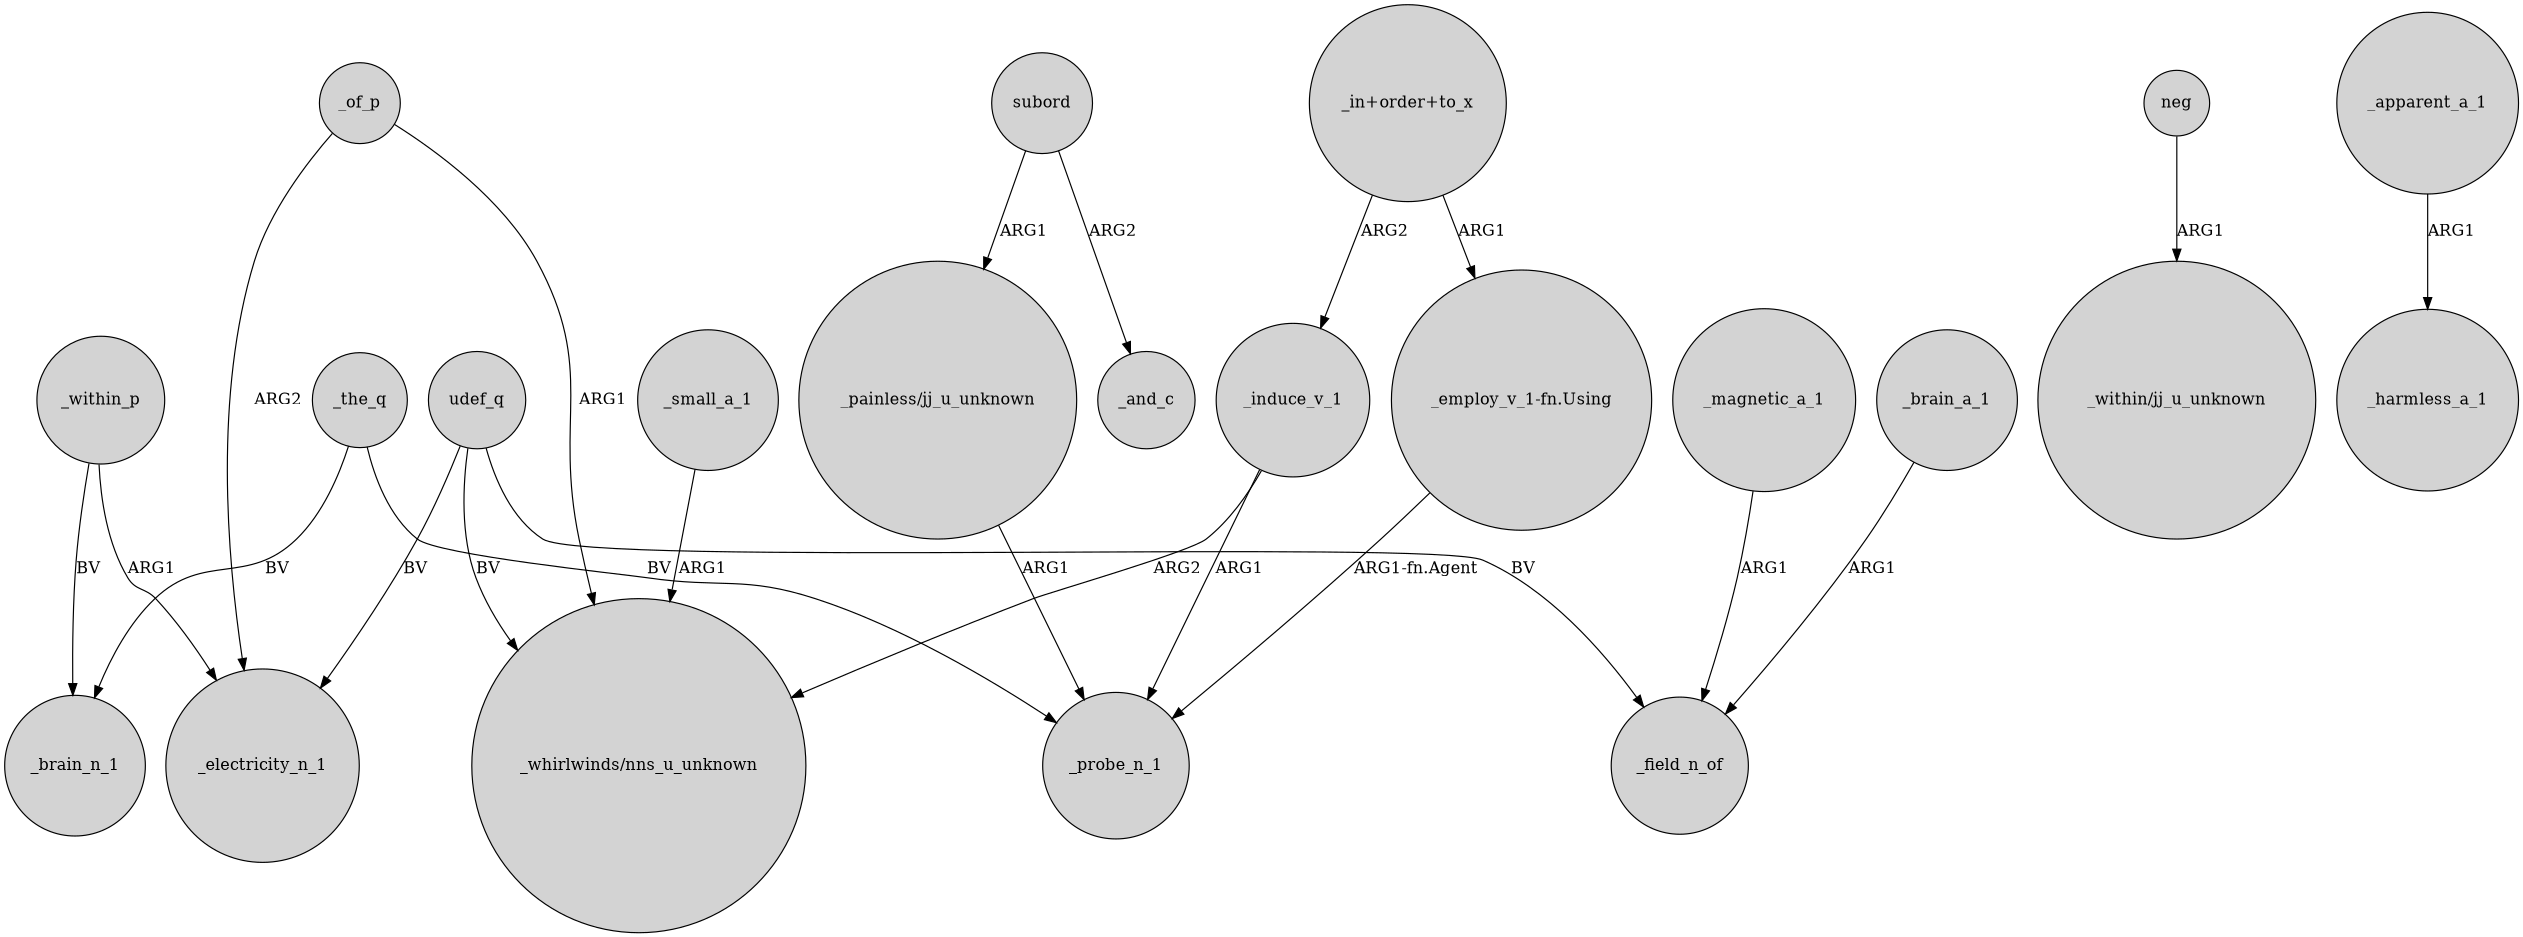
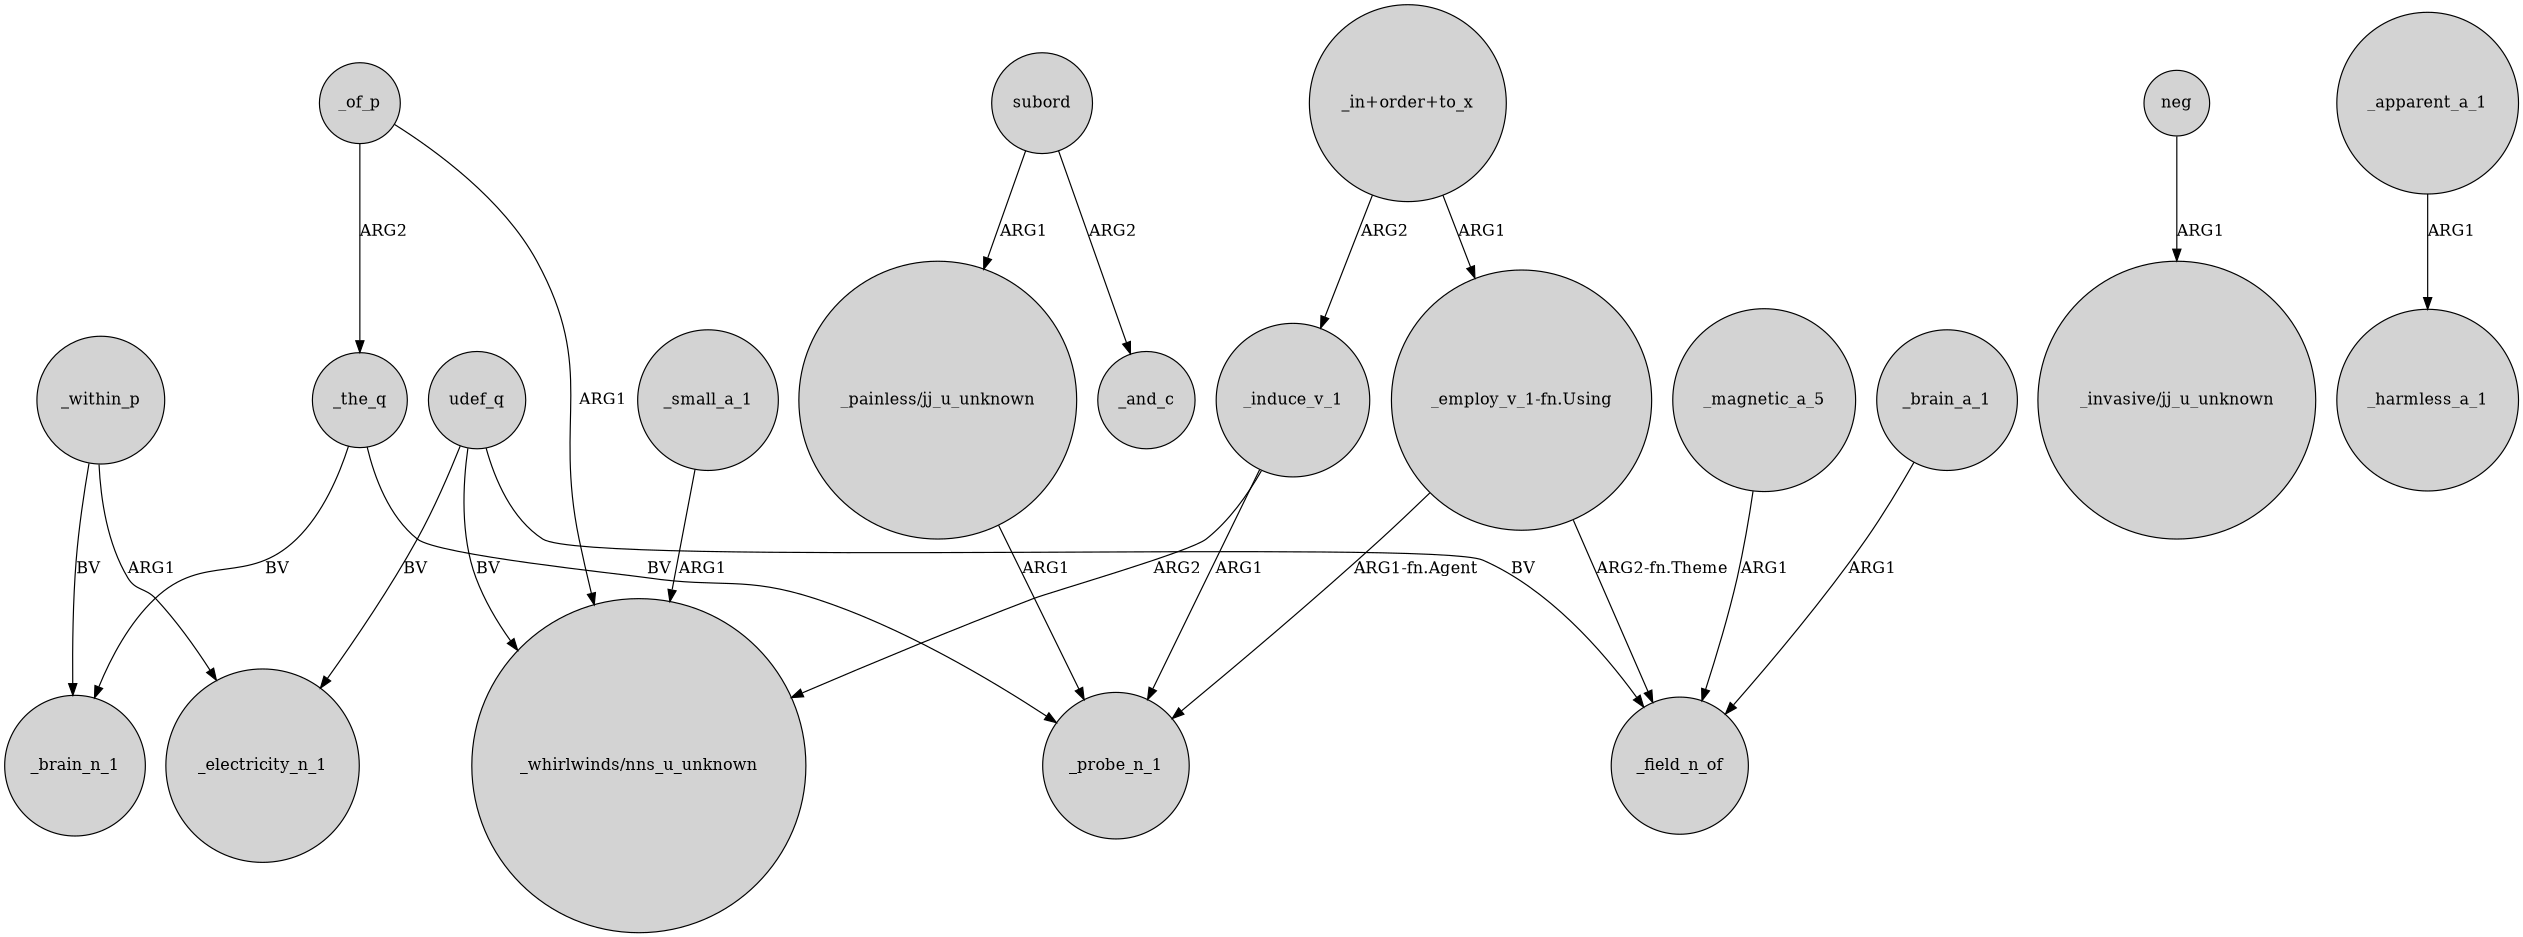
(232, 384) -> (360, 242)
(1764, 400) -> (1764, 400)
(2177, 400) -> (2177, 400)
none -> (1611, 606)
